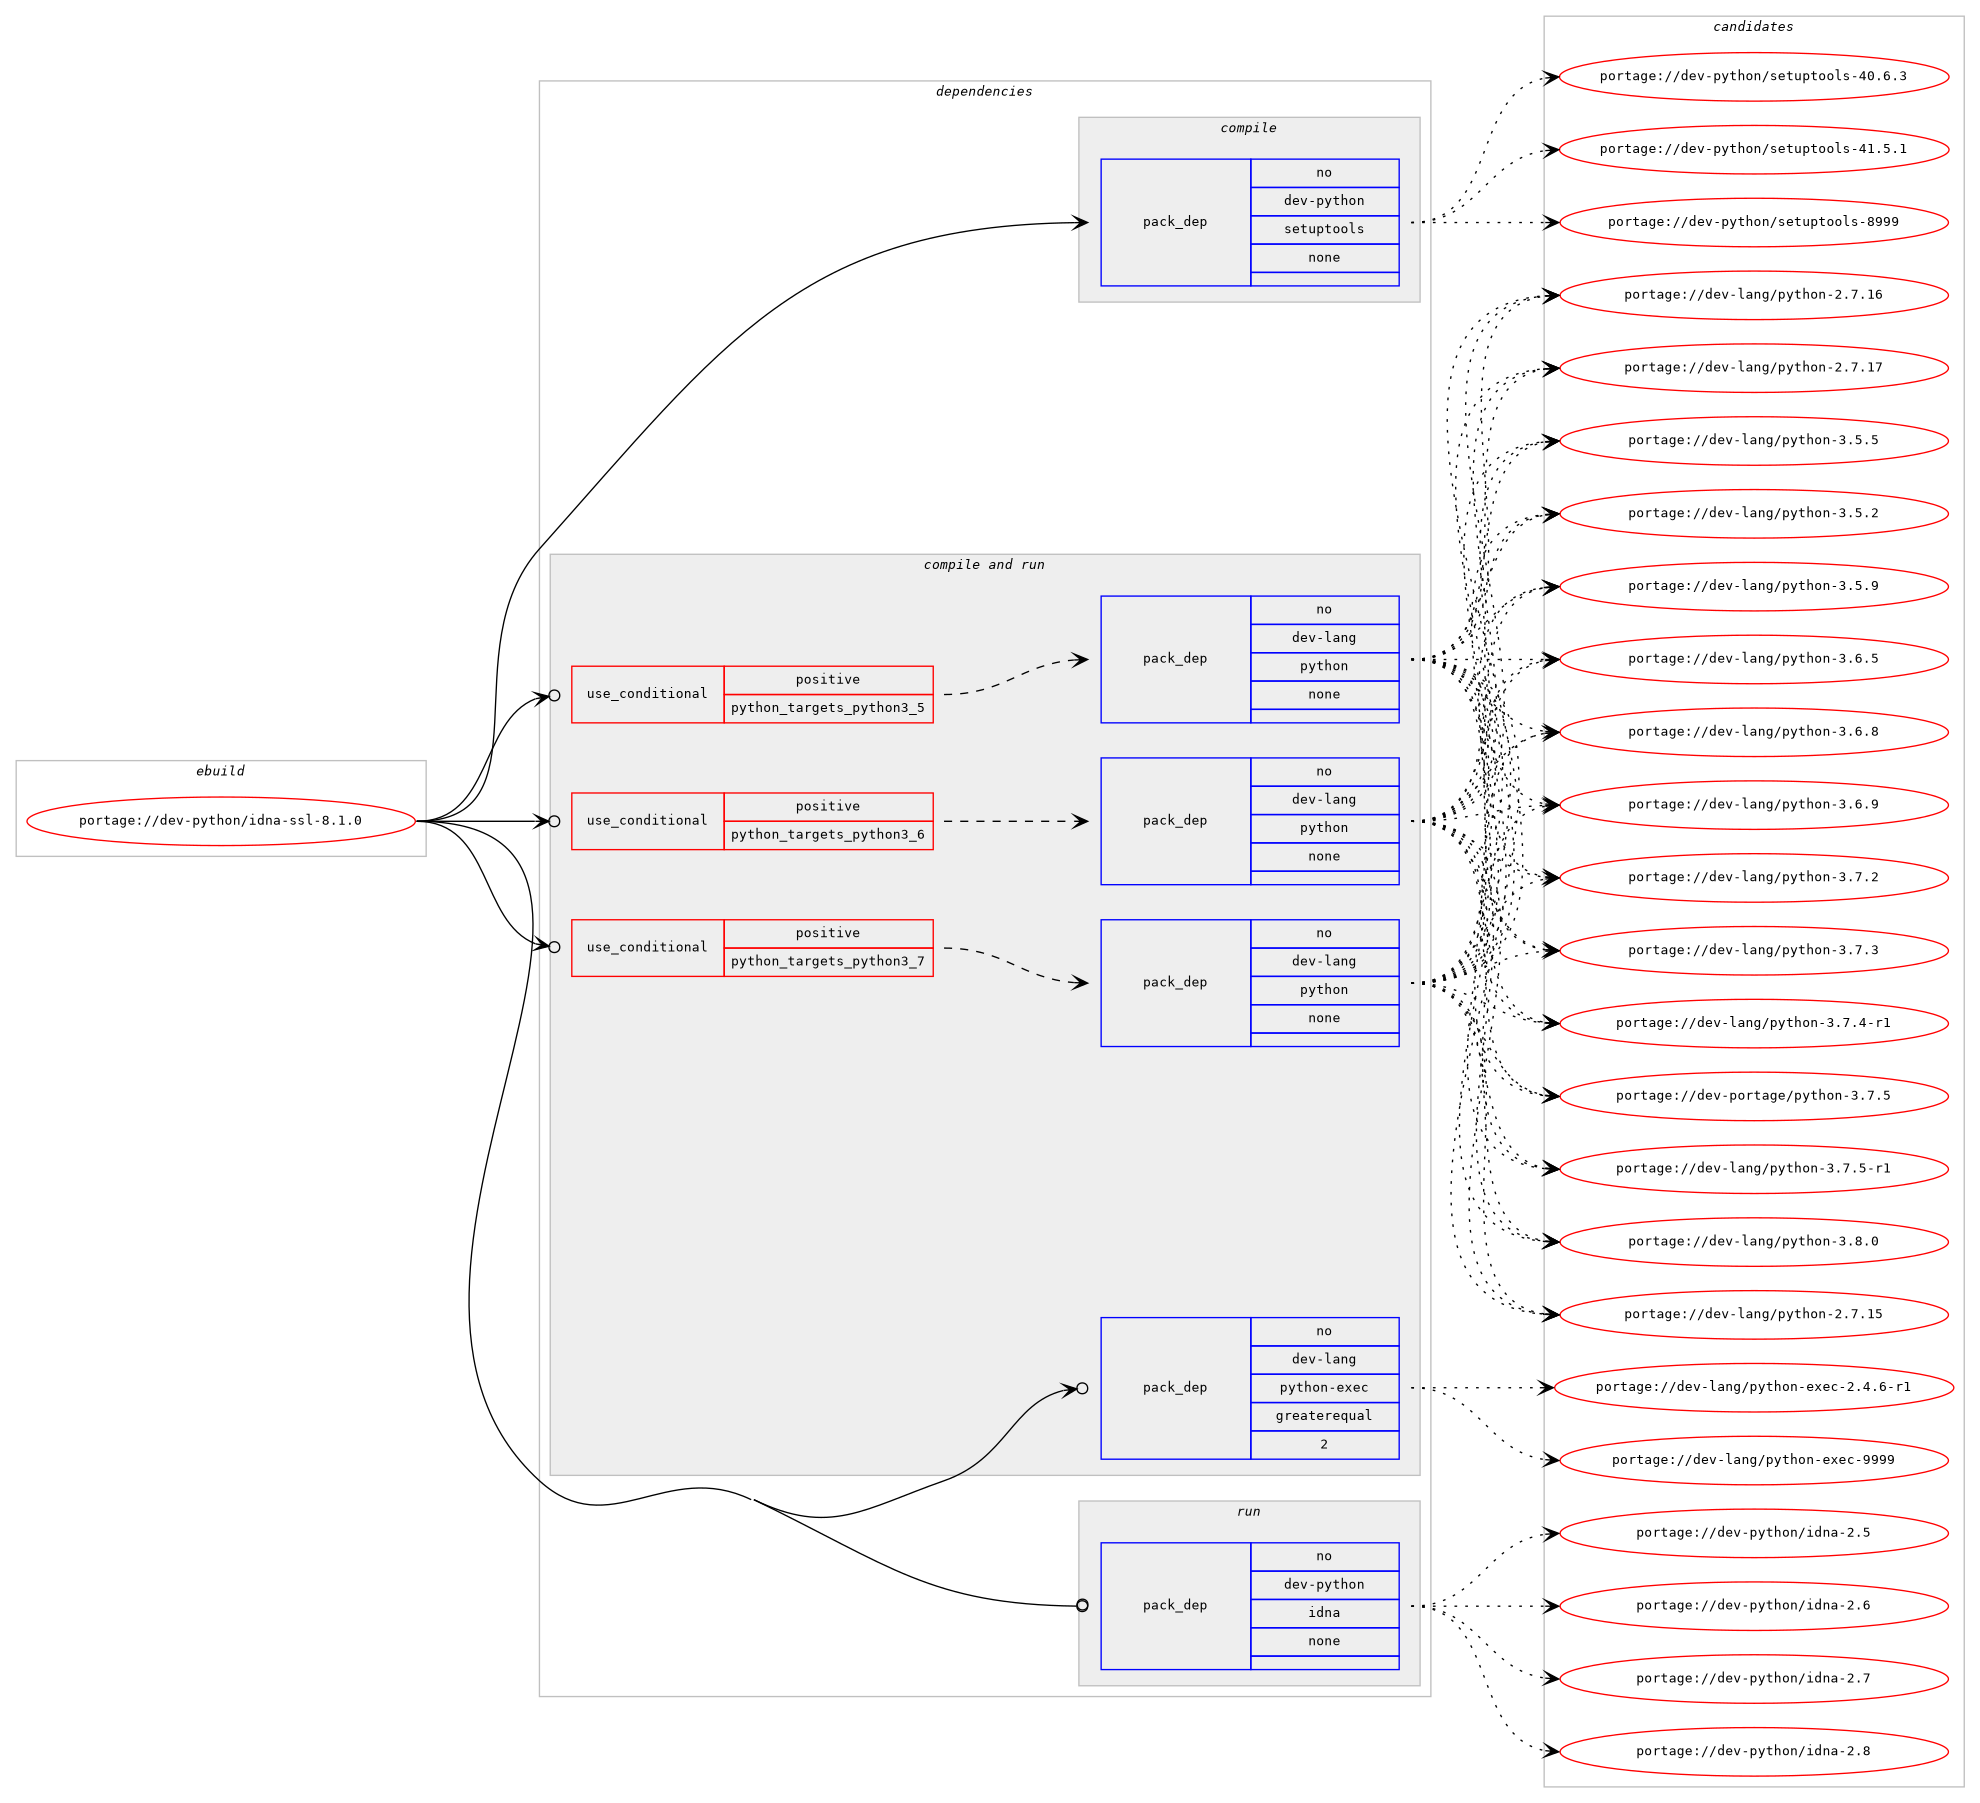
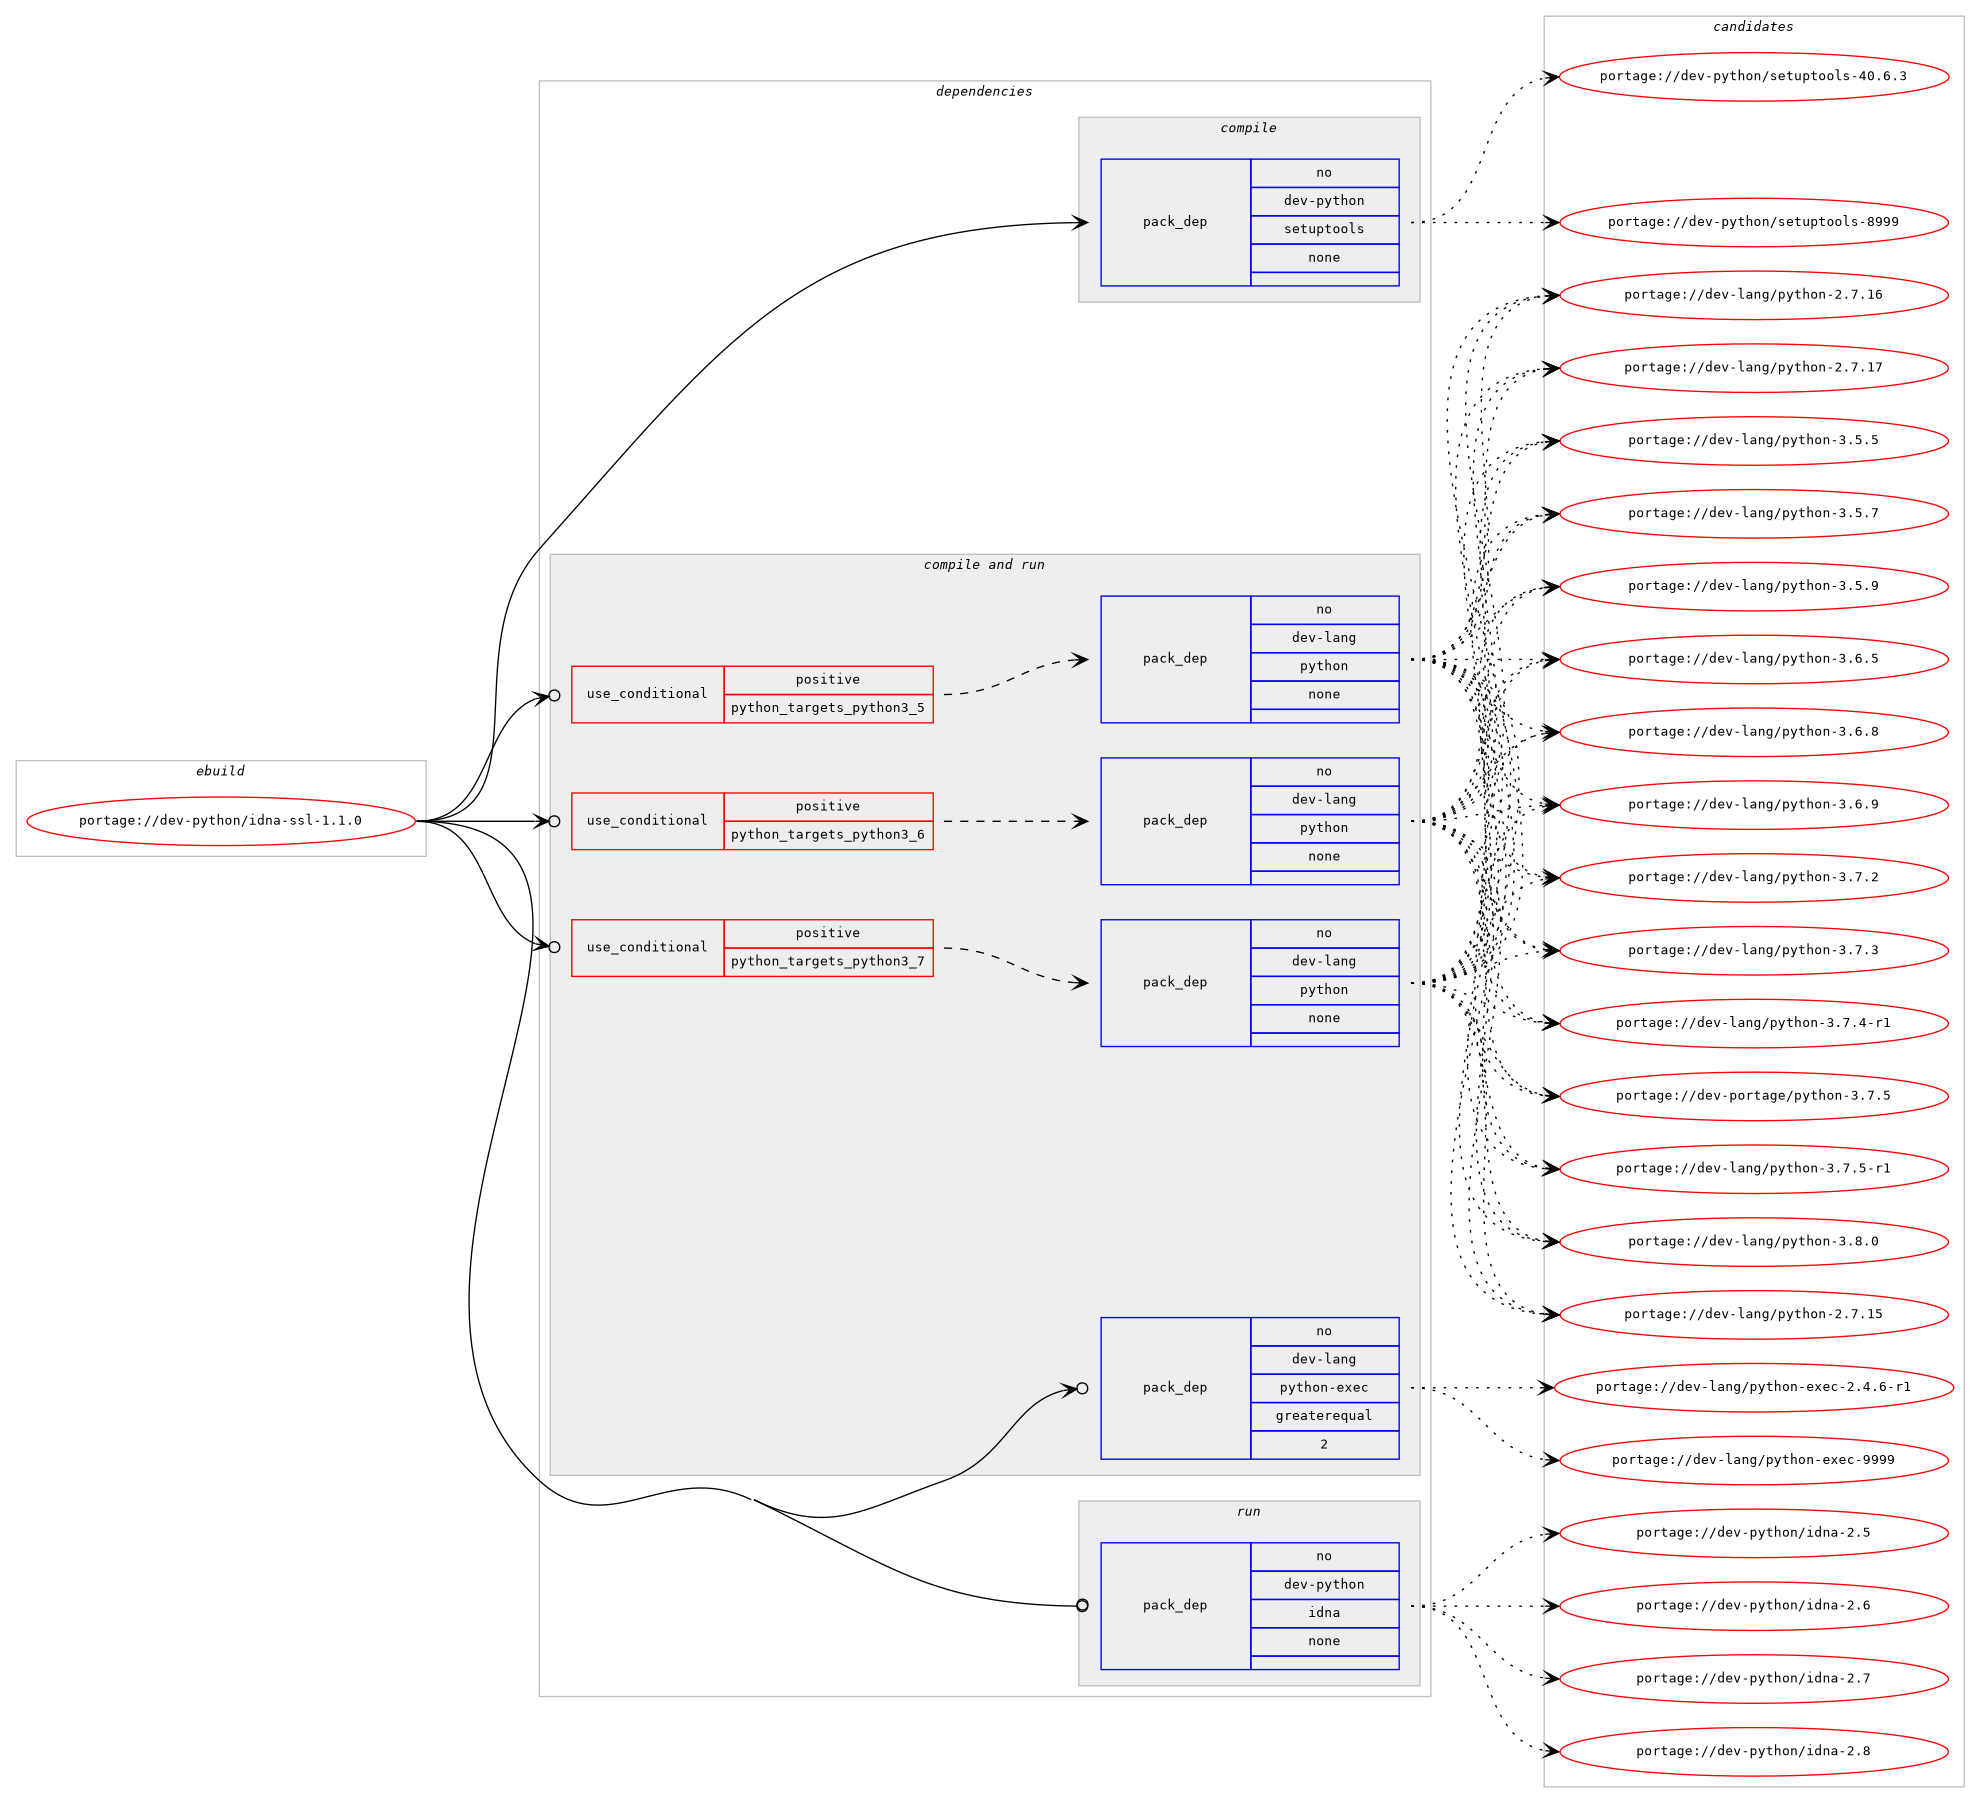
(1754, 150) -> none
(1754, 514) -> (1754, 514)
(221, 821) -> (221, 821)
